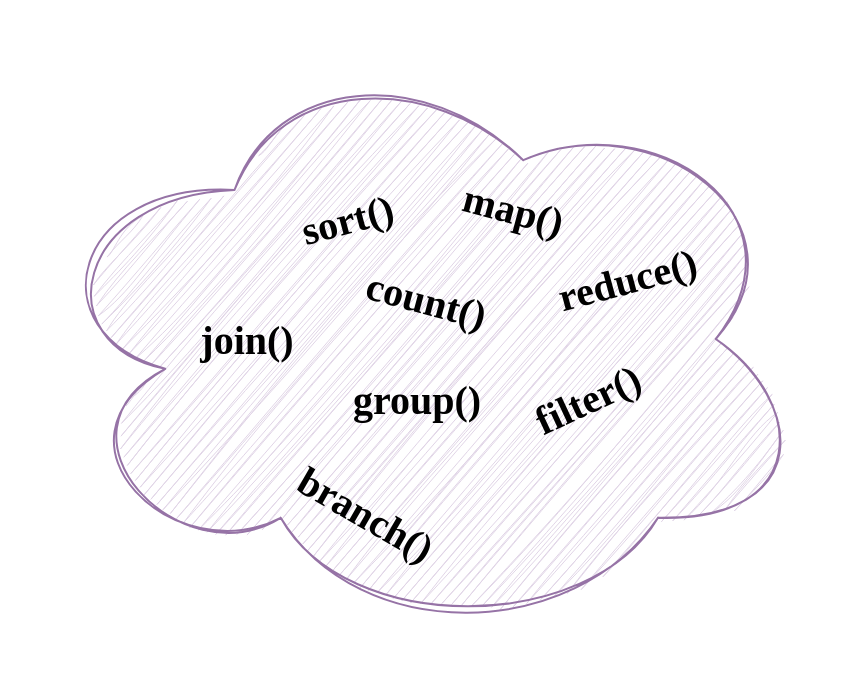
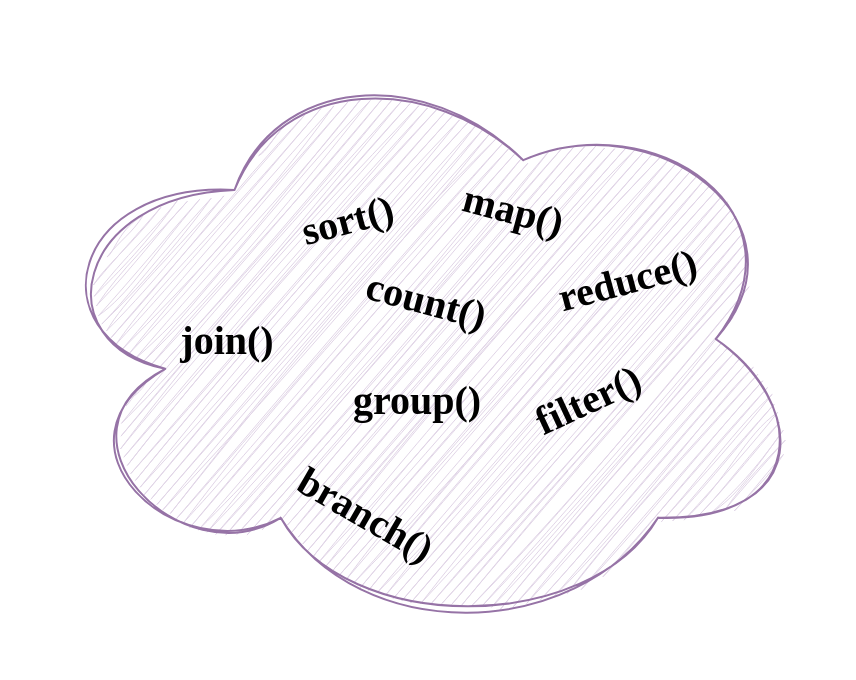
(247, 339) -> (227, 339)
